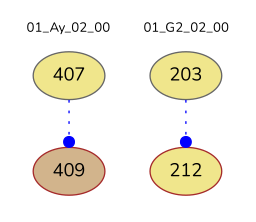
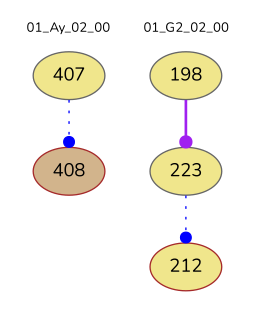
none -> (186, 76)
(186, 76) -> (186, 171)
(69, 171) -> (69, 171)
